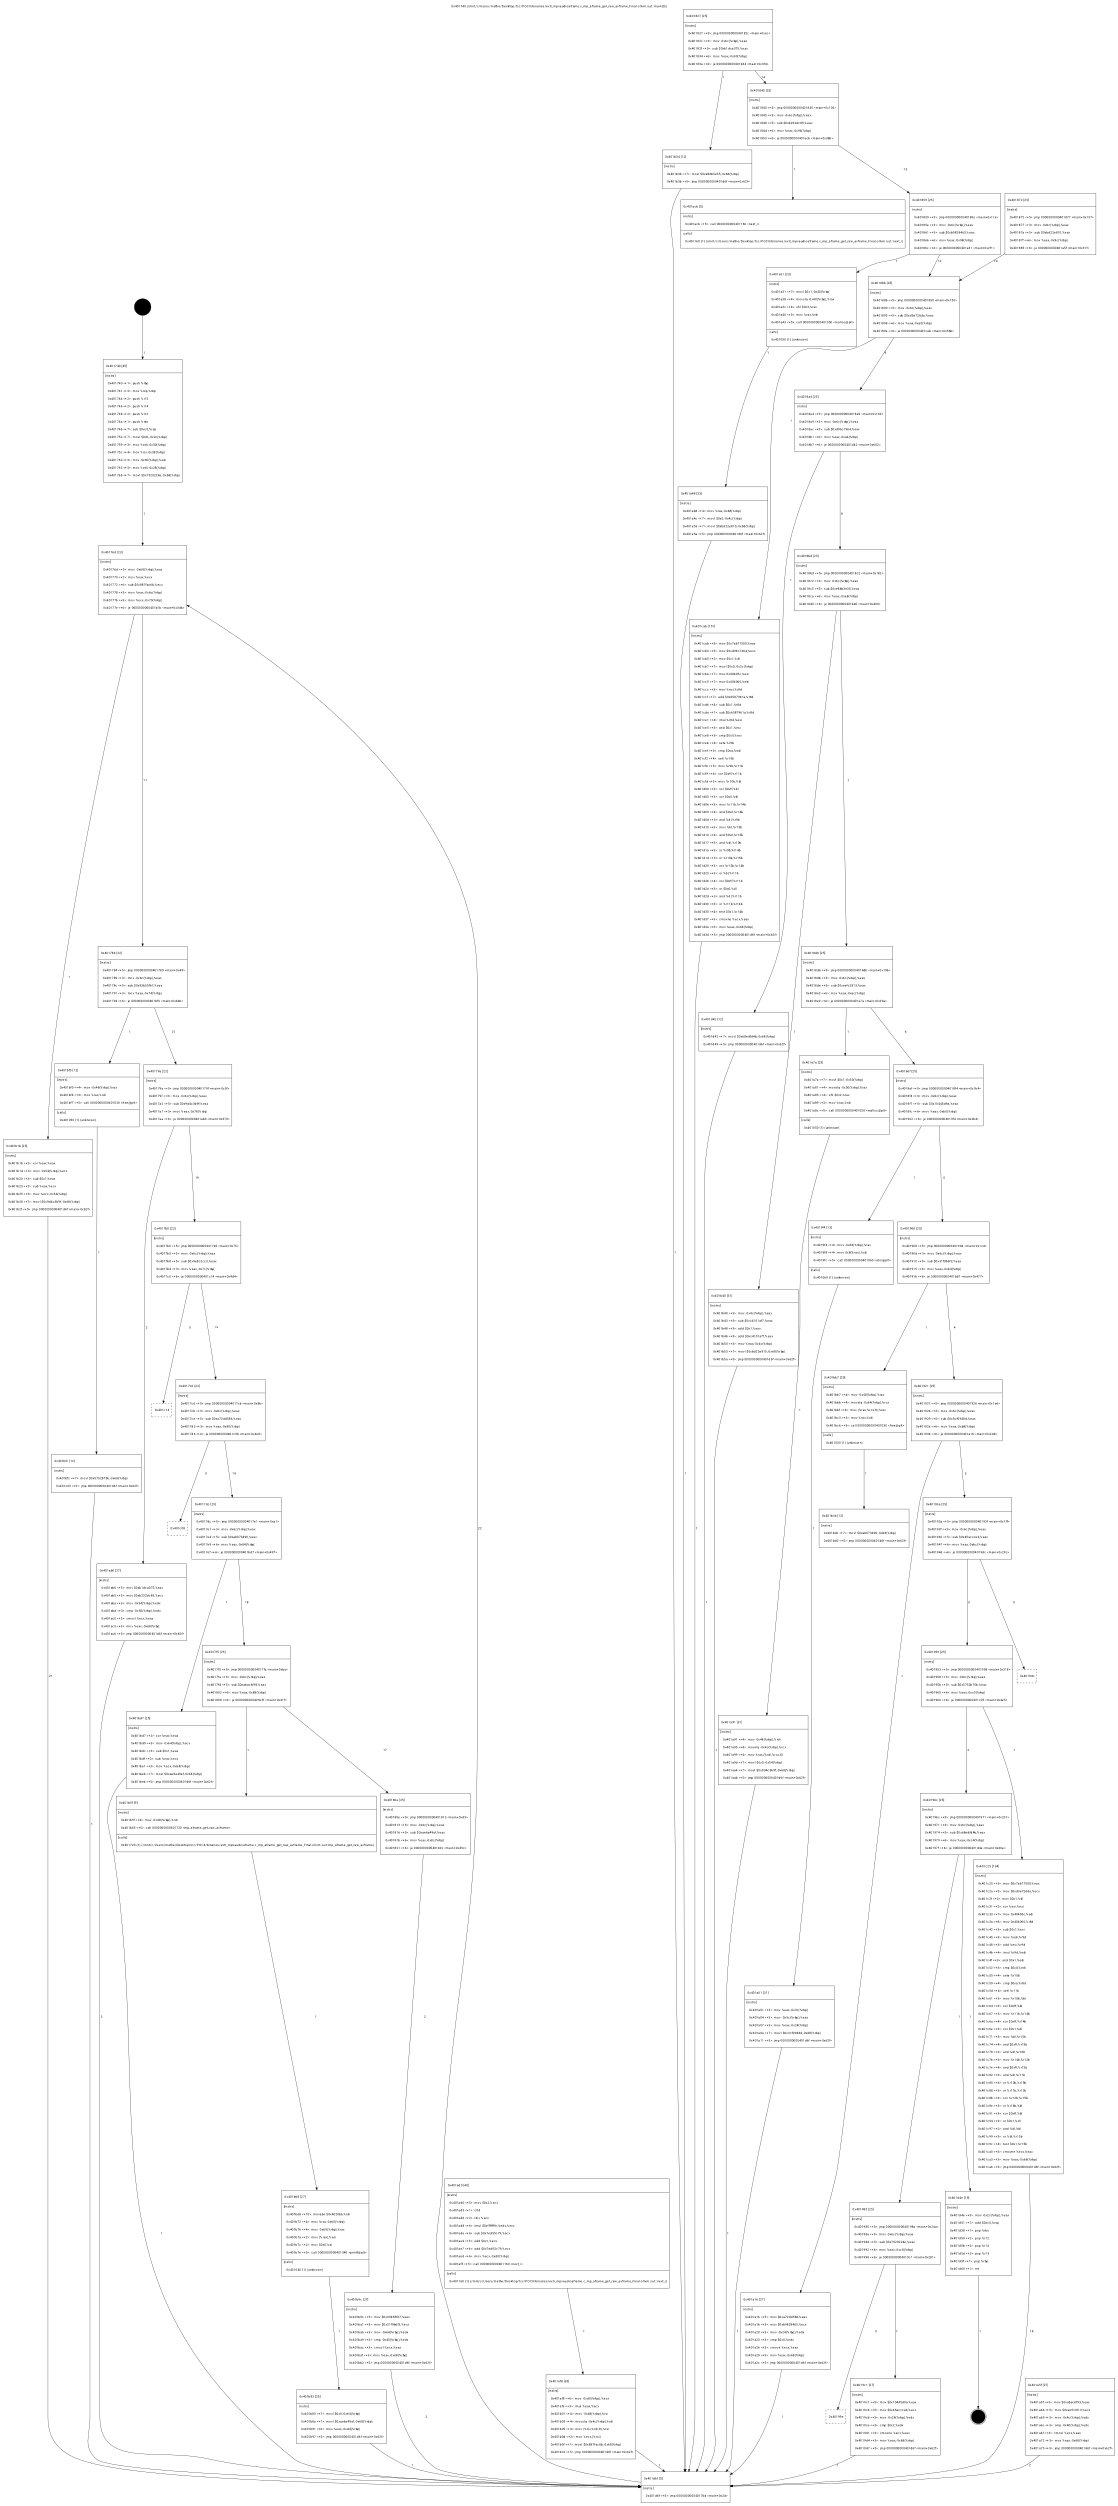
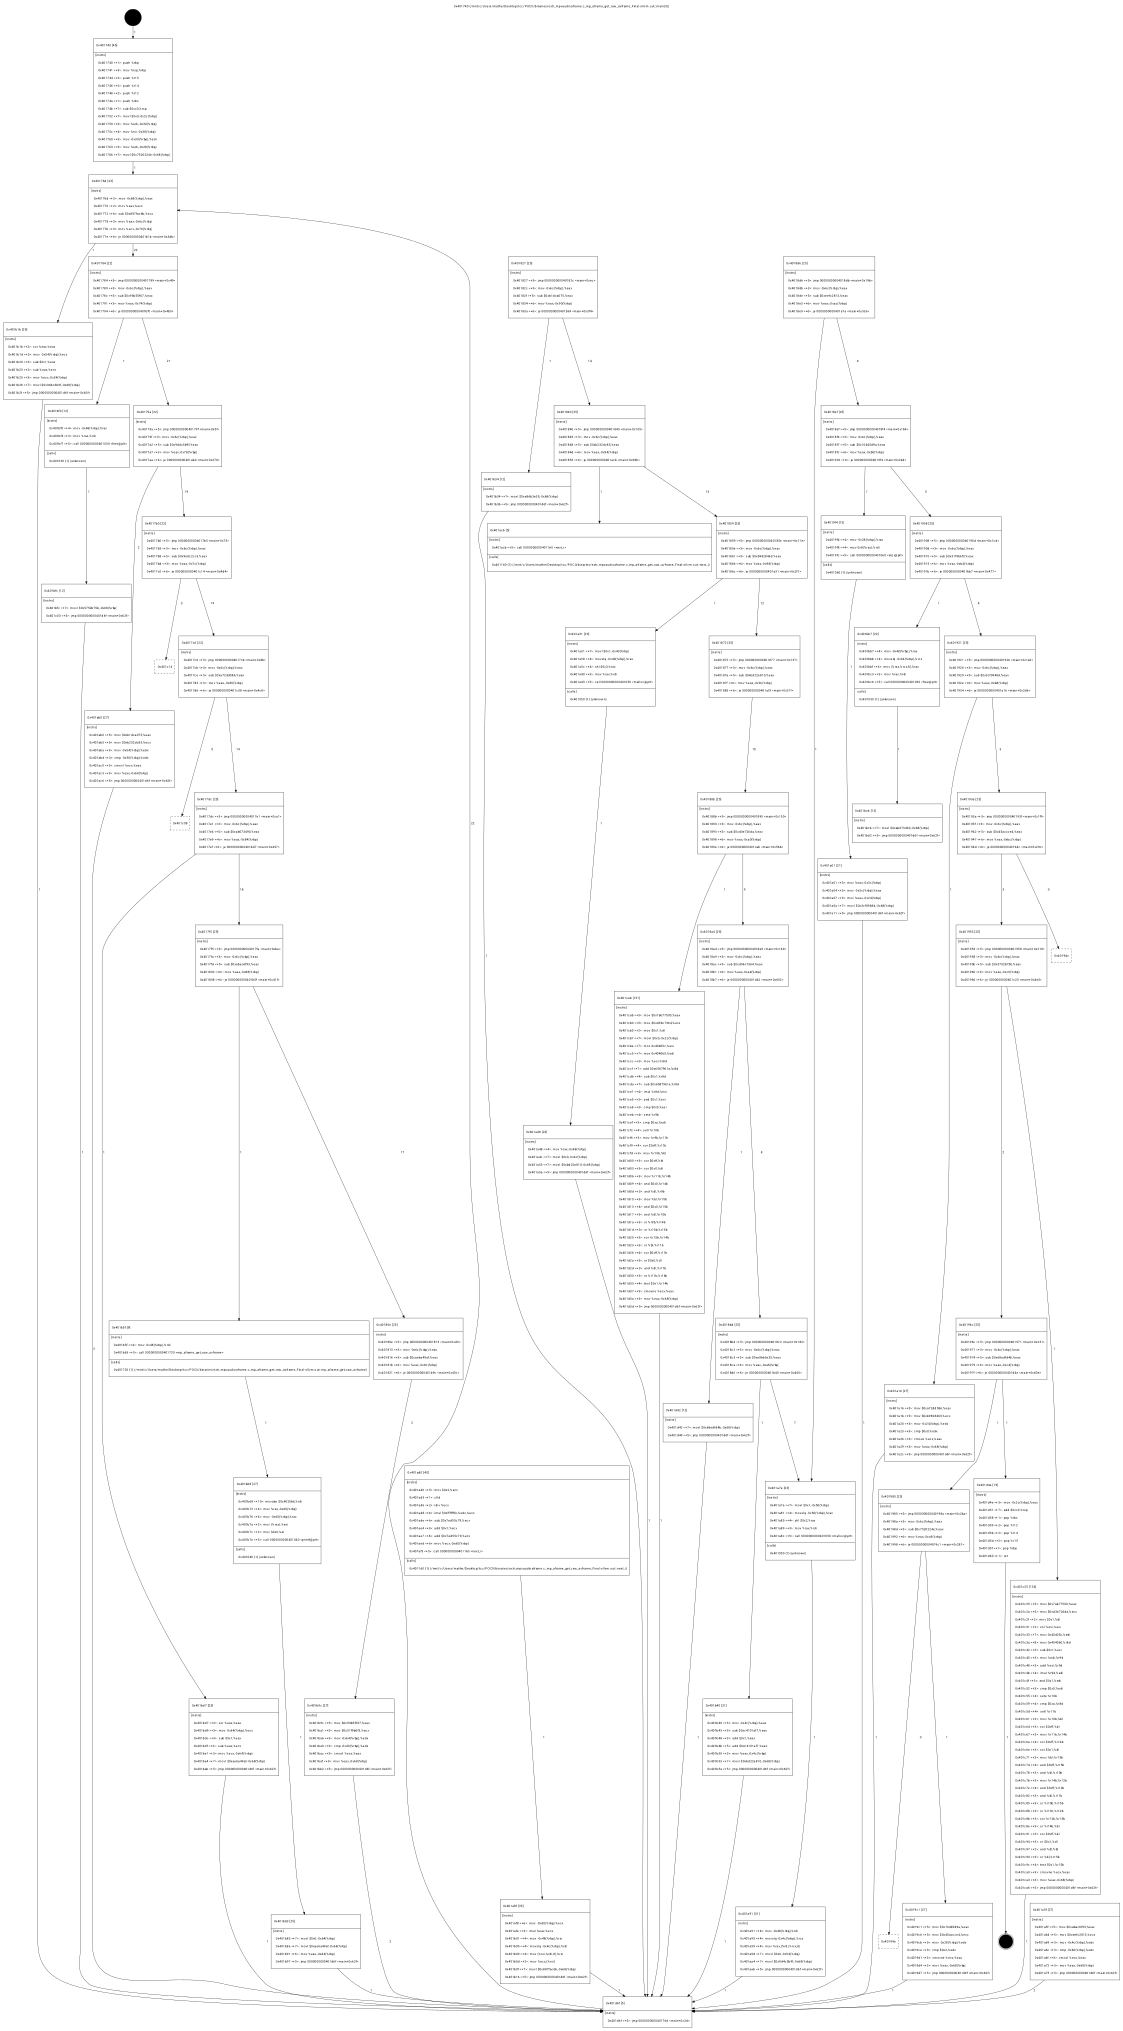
(935, 264) -> (758, 606)
(843, 777) -> (784, 1429)
(50, 1676) -> (39, 889)
(1031, 2331) -> (1026, 1942)
